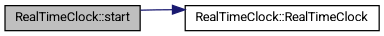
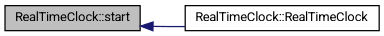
(156, 10) -> (169, 27)
